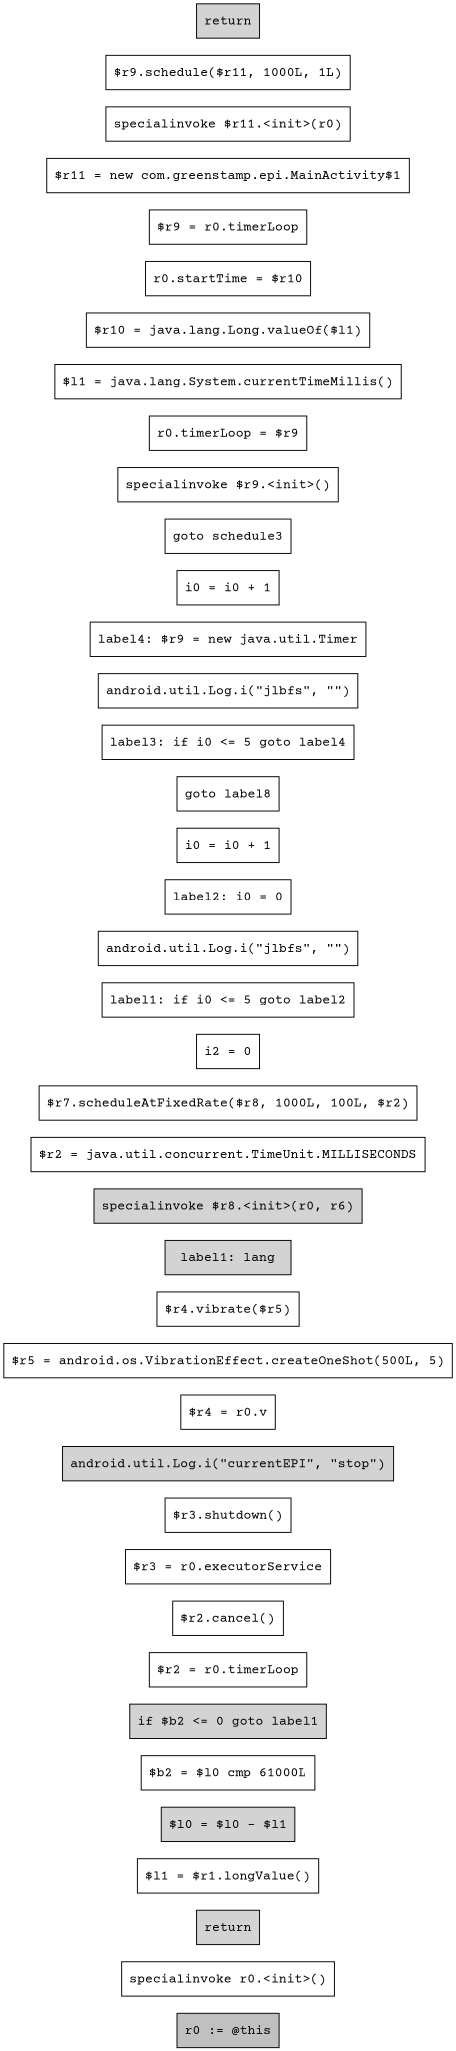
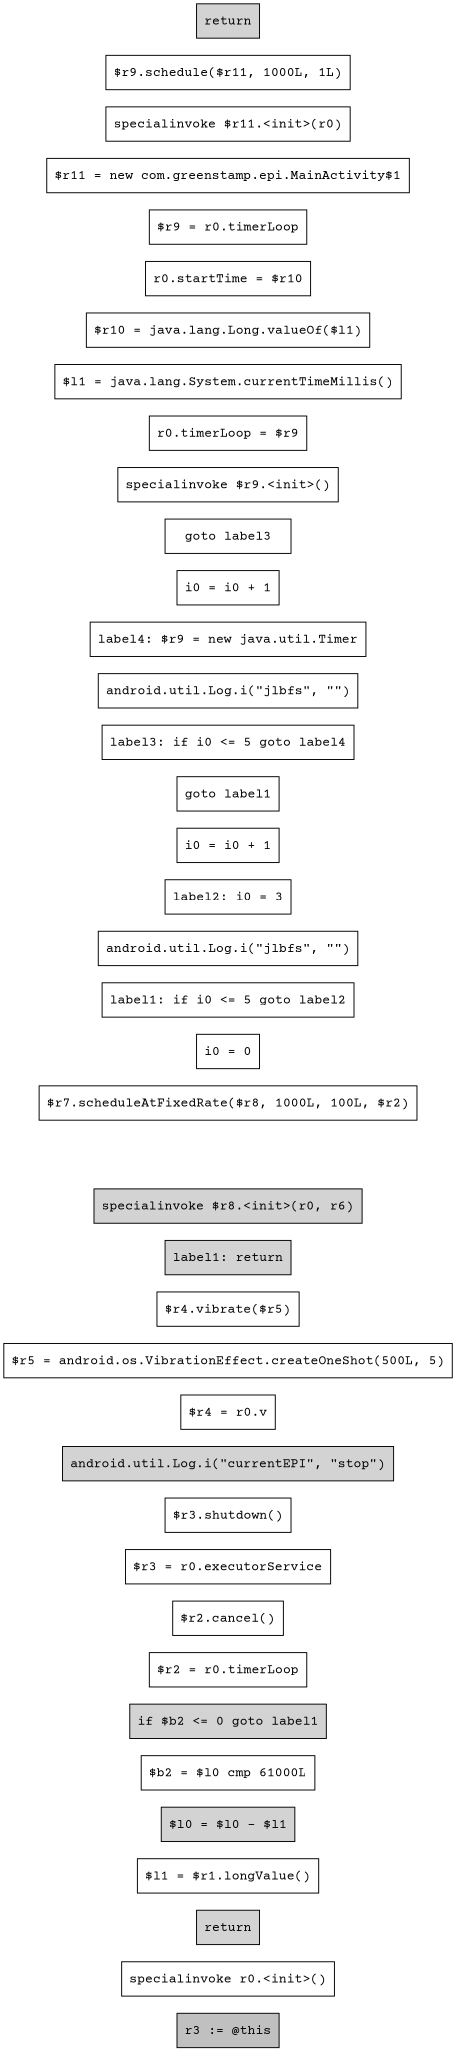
(228, 536) -> (228, 536)
(228, 794) -> (228, 794)
(228, 897) -> (228, 897)
(228, 1051) -> (228, 1051)
(228, 1155) -> none
(228, 1258) -> (228, 1258)
(228, 2030) -> (228, 2030)
